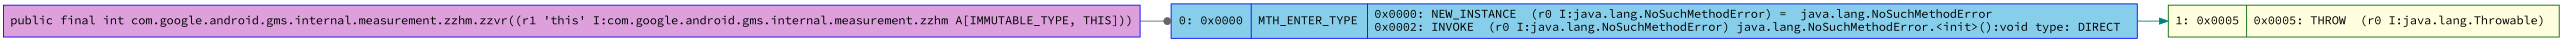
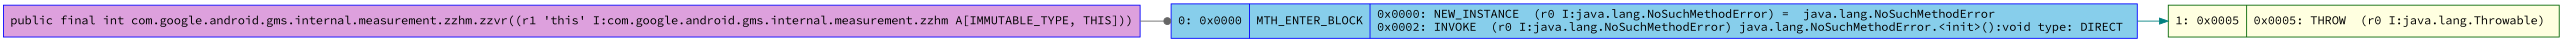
(1308, 21) -> (1310, 21)
